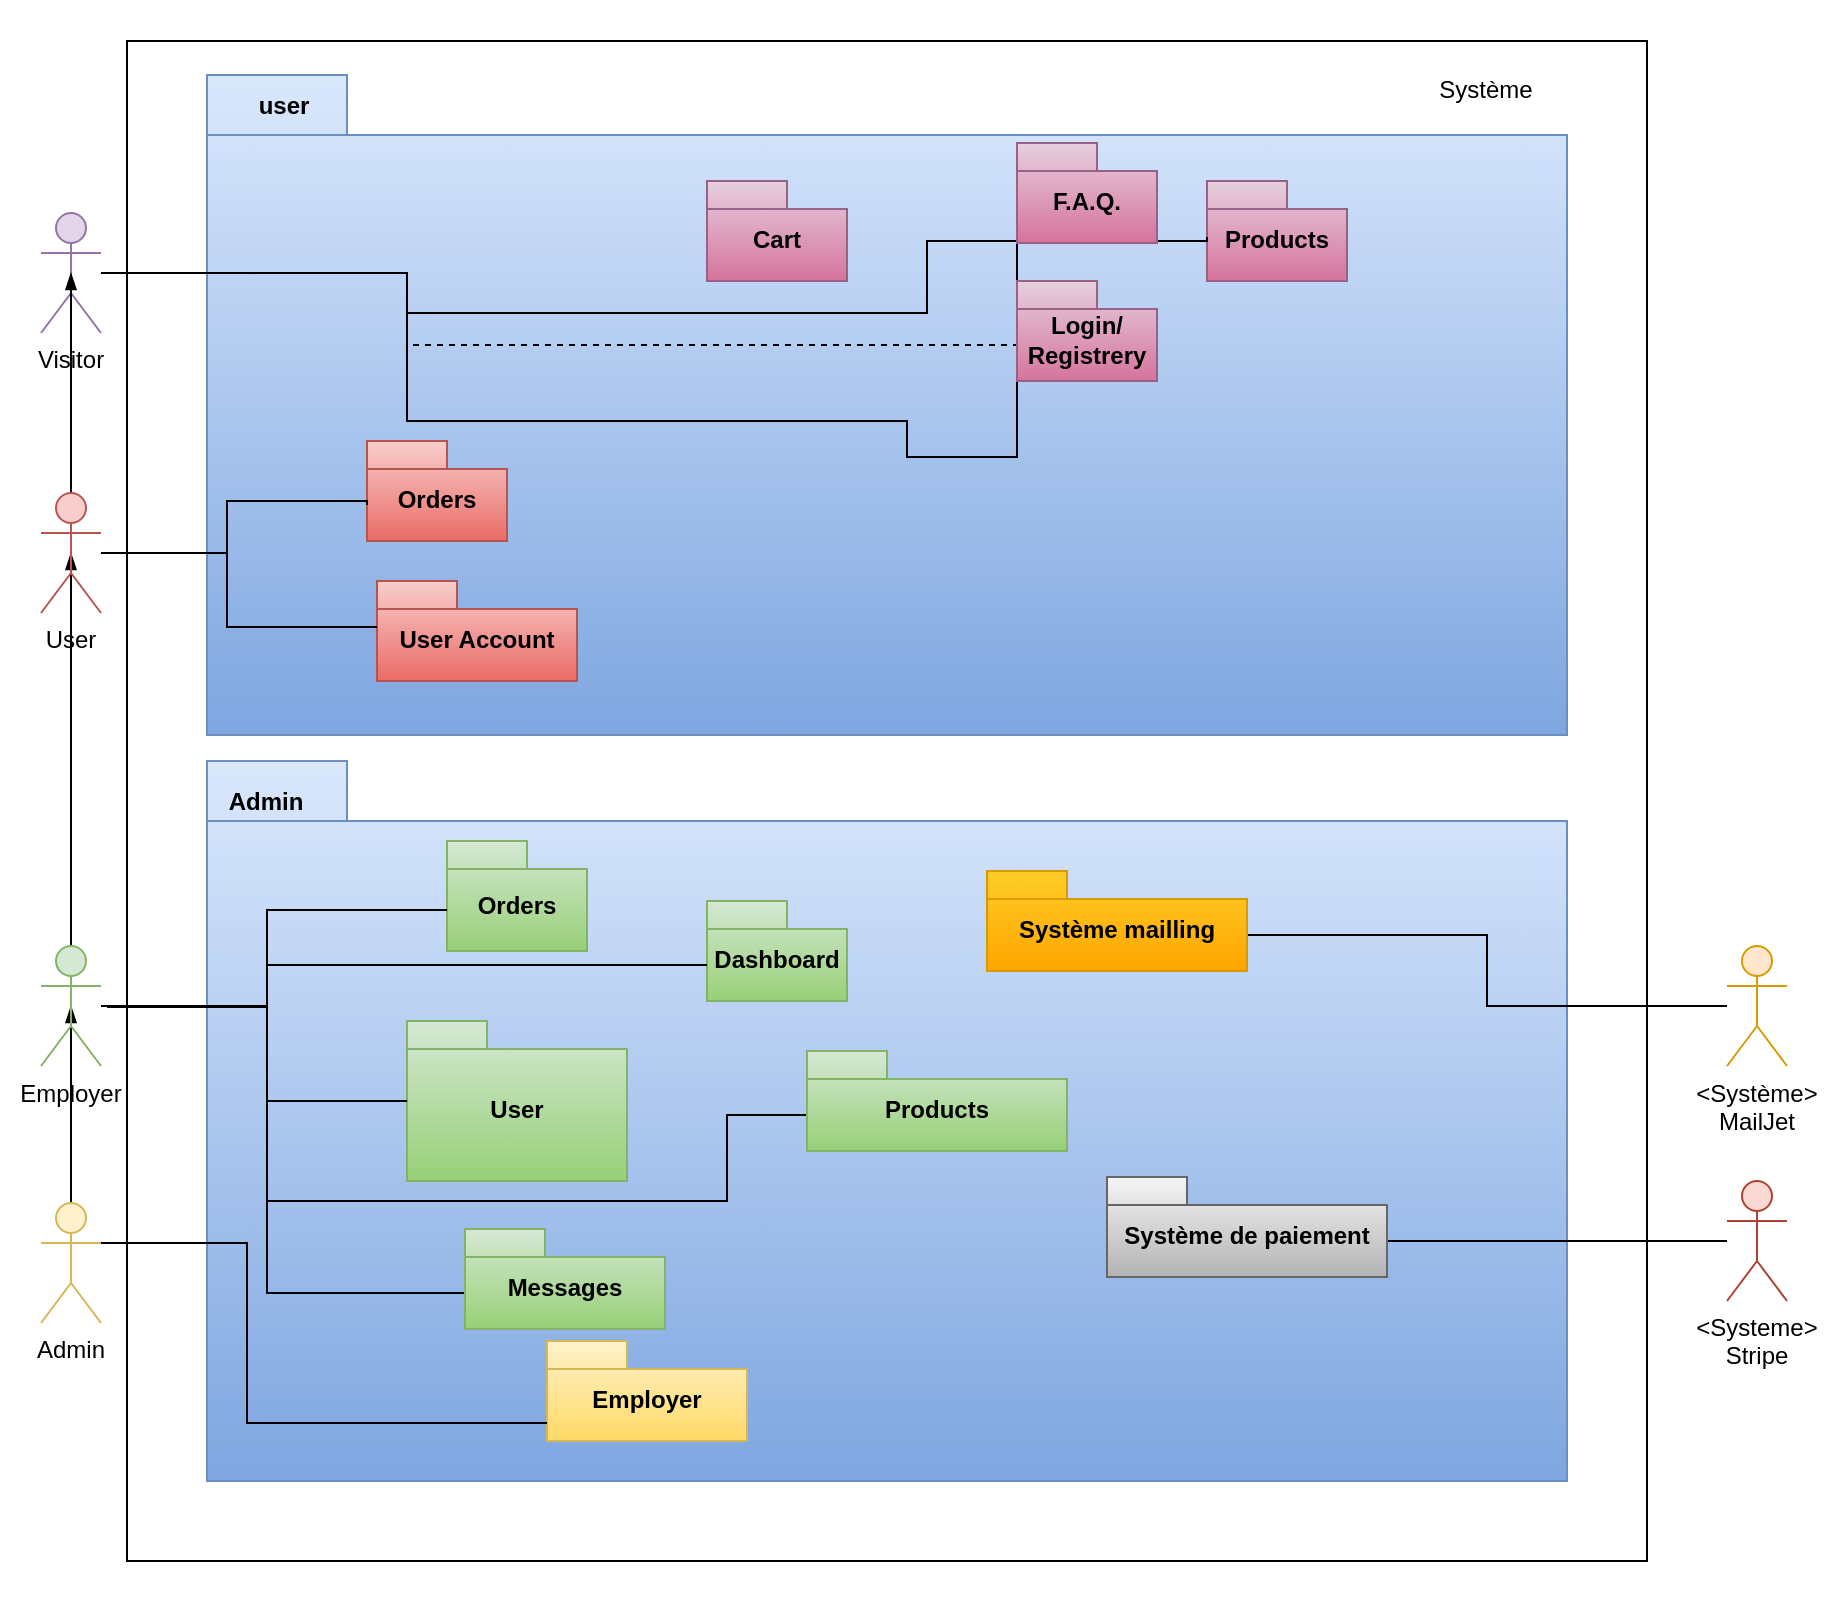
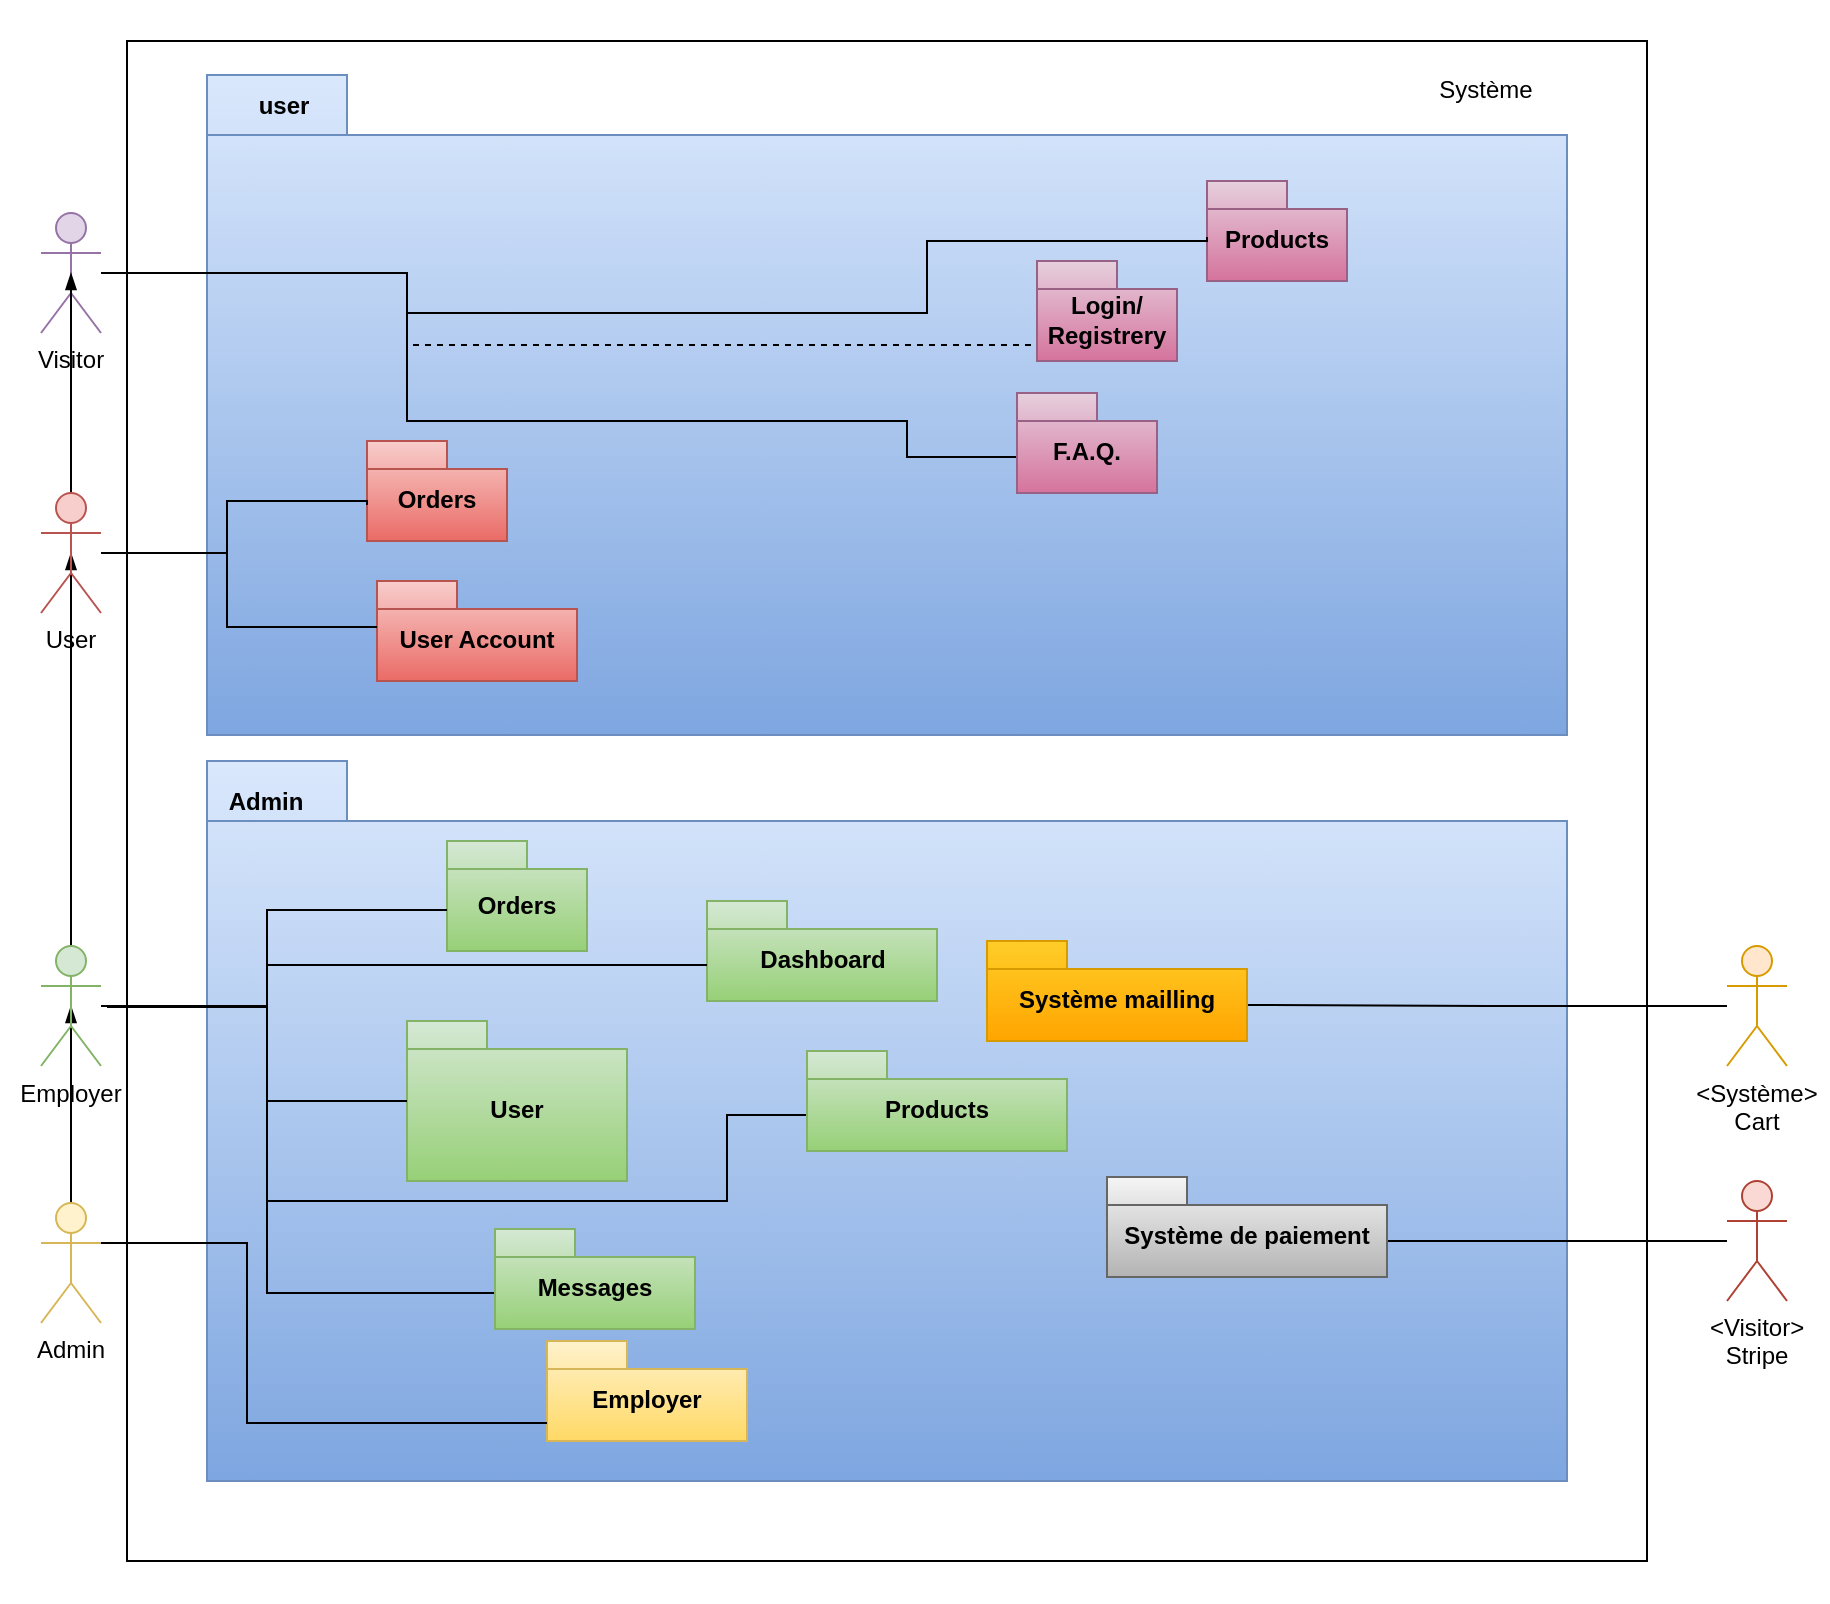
(1087, 193) -> (1087, 443)
(777, 231) -> none
(1087, 331) -> (1107, 311)
(1117, 921) -> (1117, 991)
(777, 951) -> (822, 951)
(1758, 1110) -> (1758, 1110)
(565, 1279) -> (595, 1279)
(1758, 1344) -> (1758, 1344)
